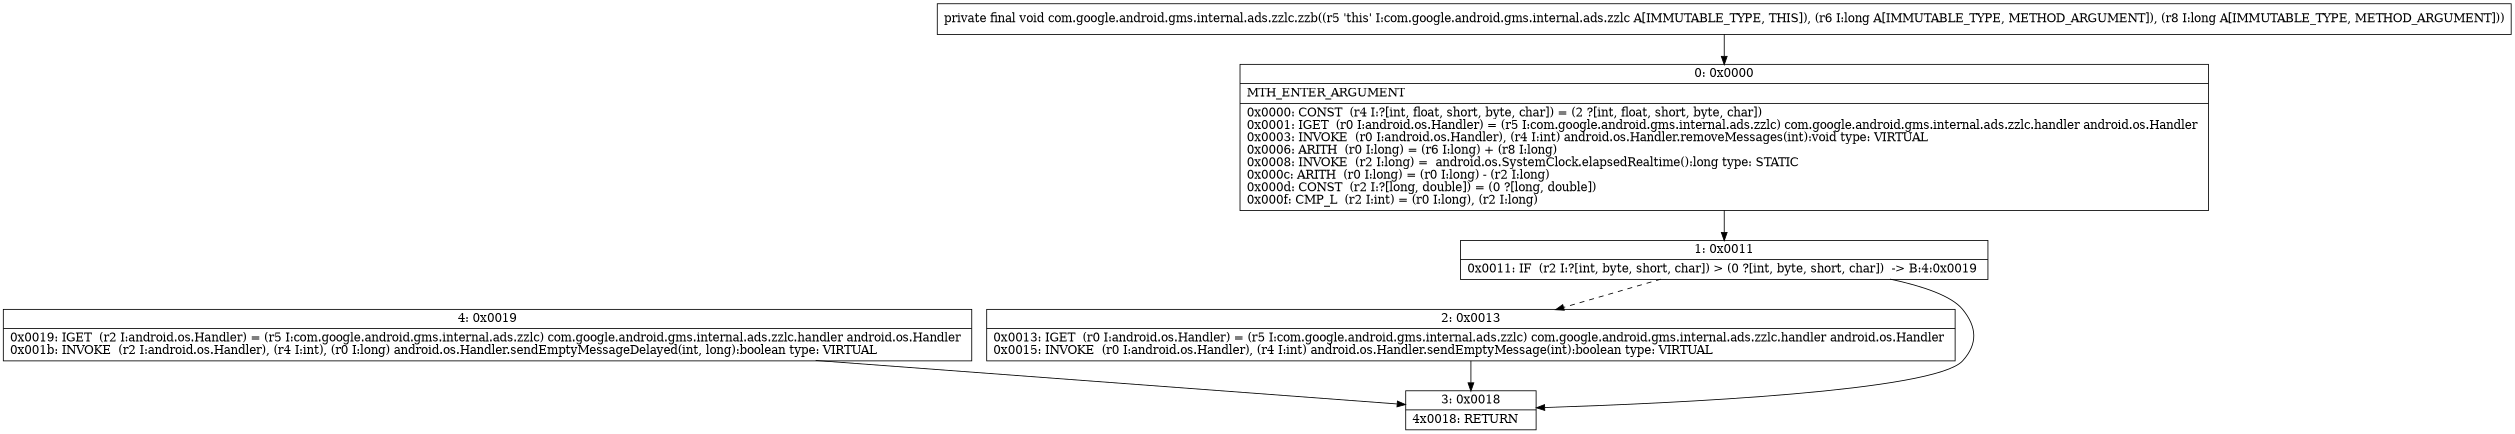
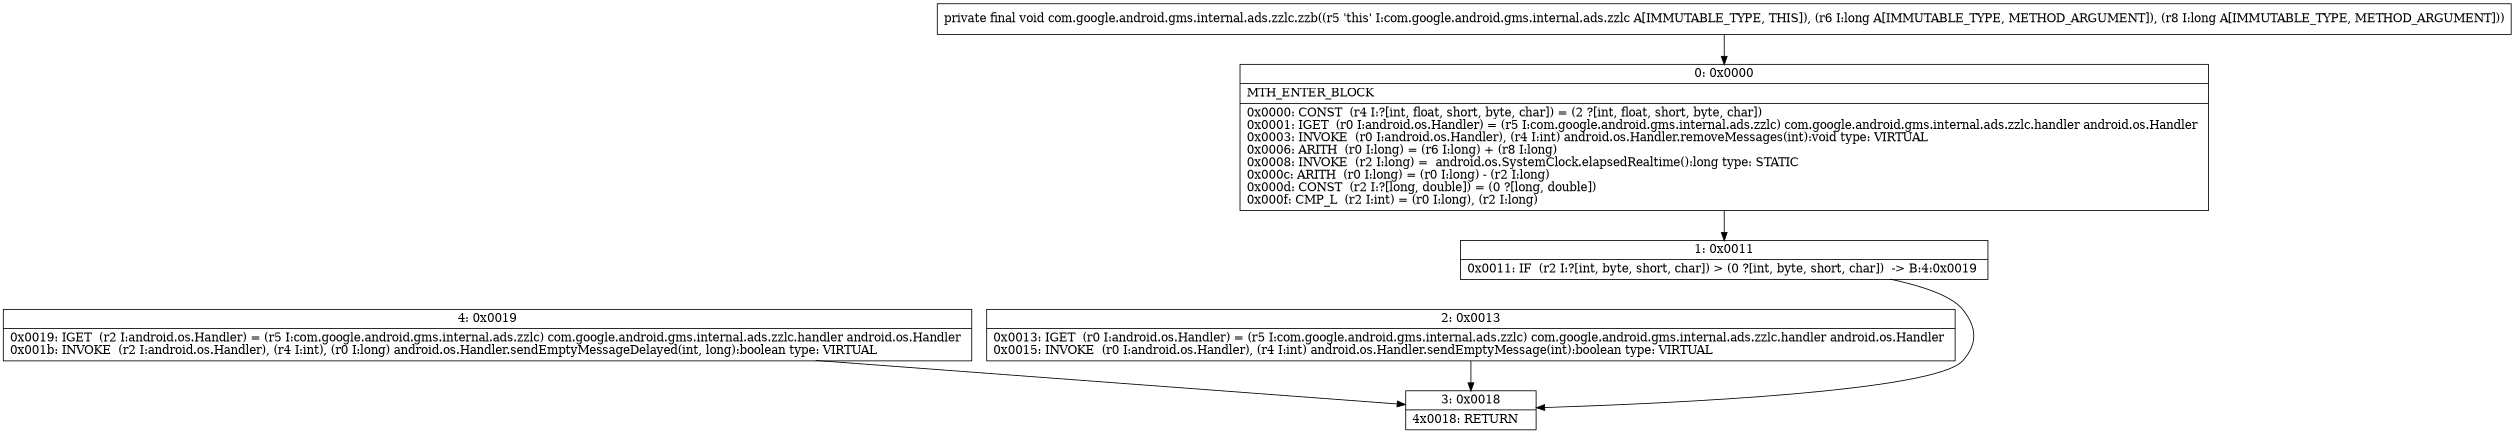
(1326, 93) -> (1311, 93)
(1612, 293) -> none
